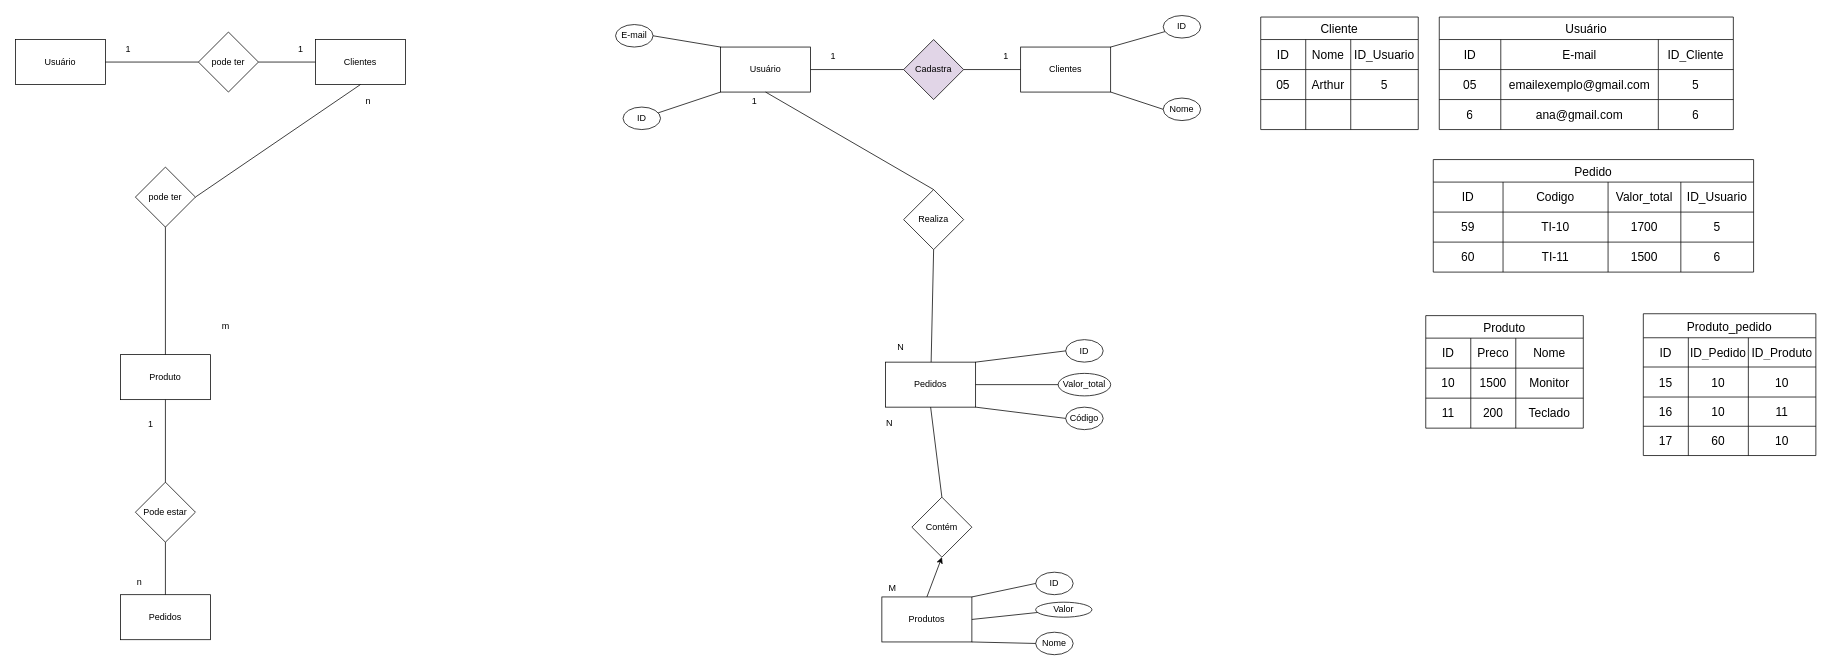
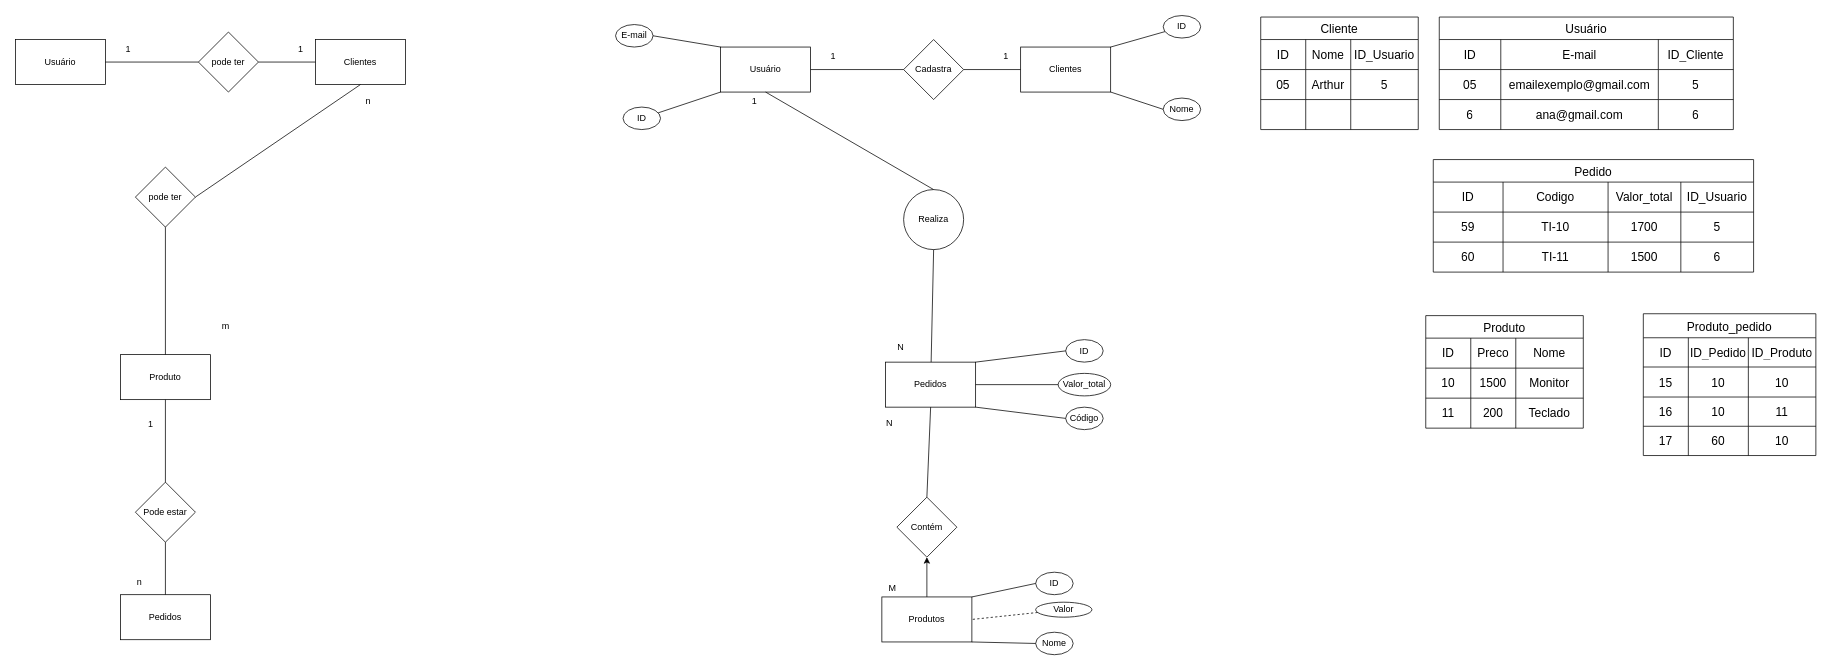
(933, 69) -> (933, 69)
(933, 219) -> (933, 219)
(942, 527) -> (927, 527)
(1005, 616) -> (1005, 616)
